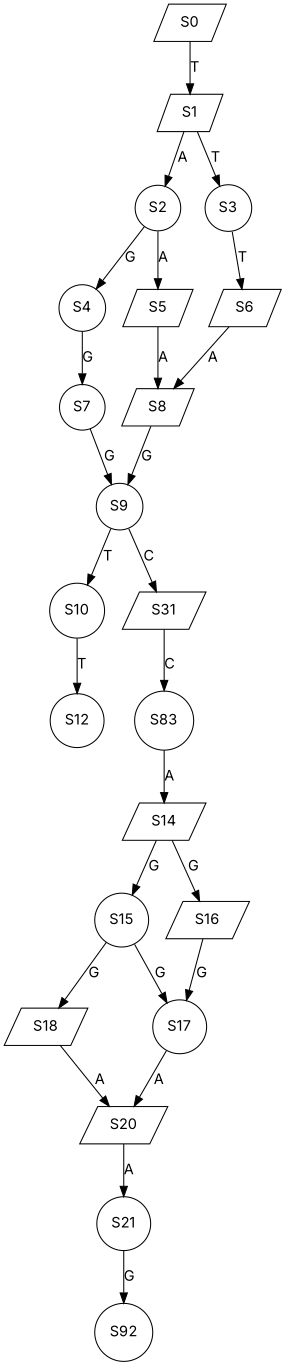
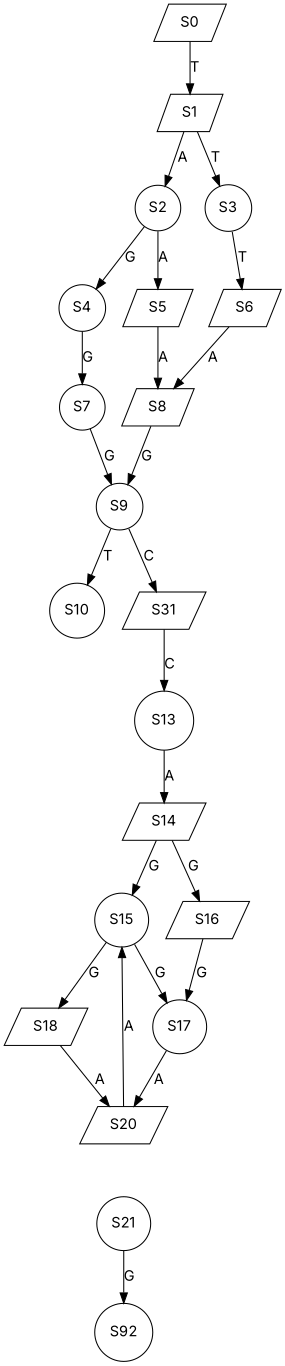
(77, 721) -> none
(164, 721) -> (164, 721)
(124, 1165) -> (123, 1032)
